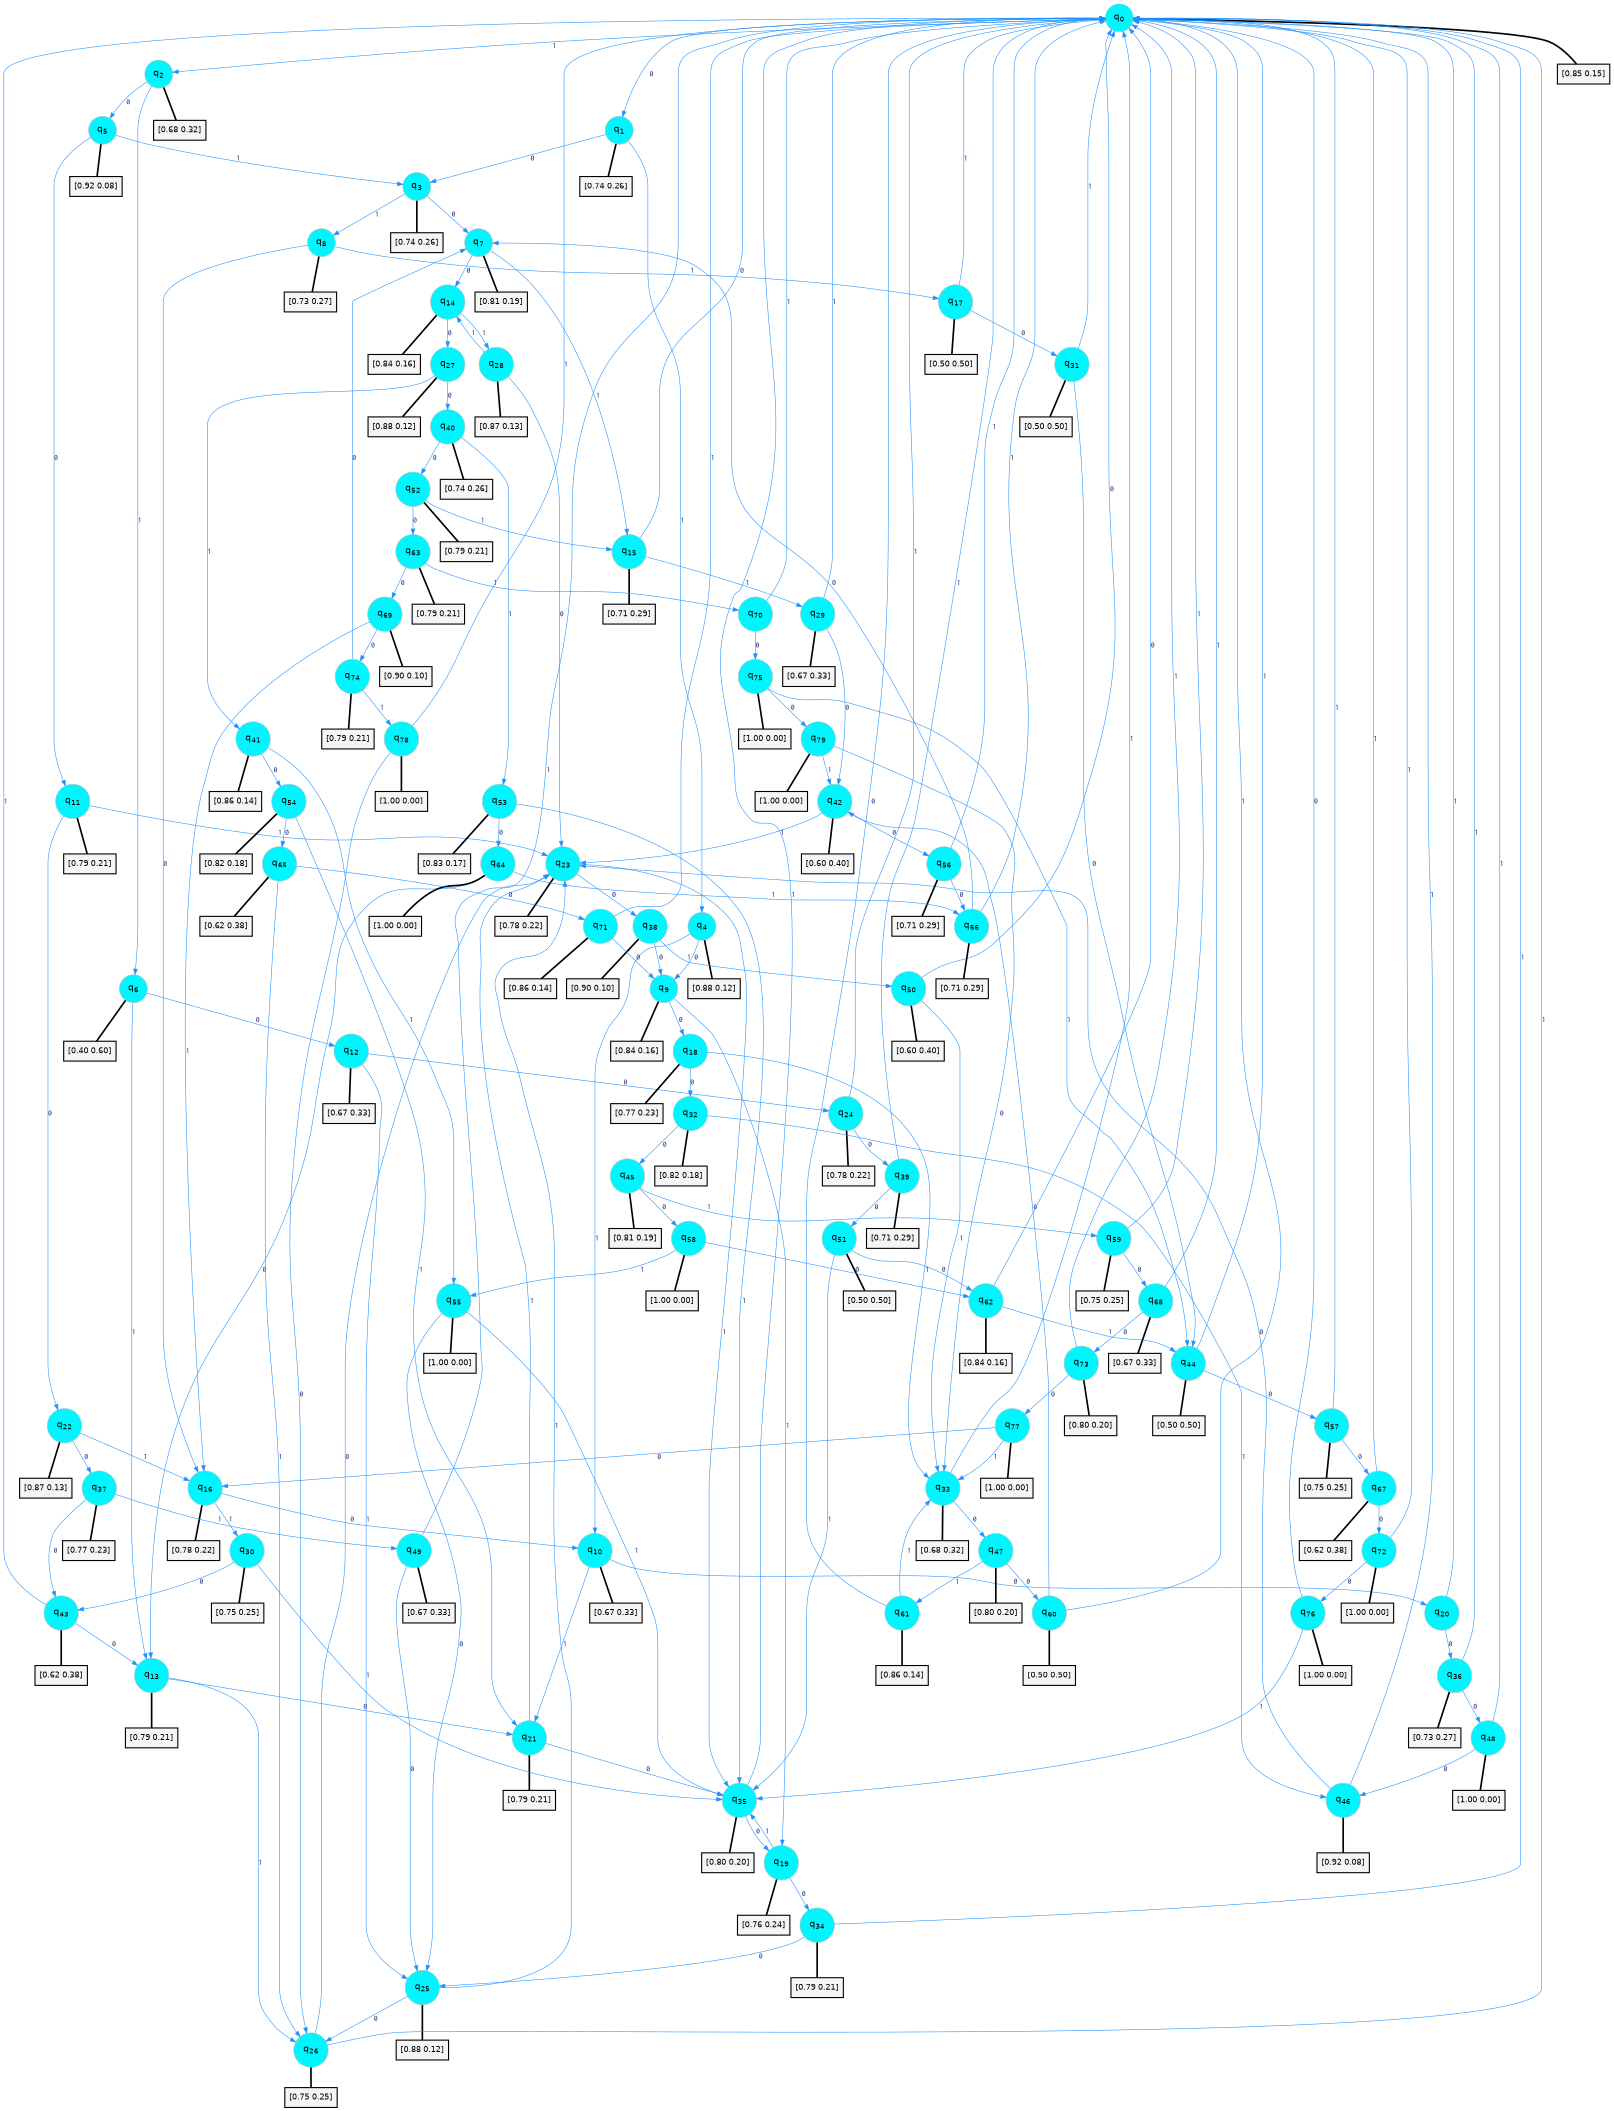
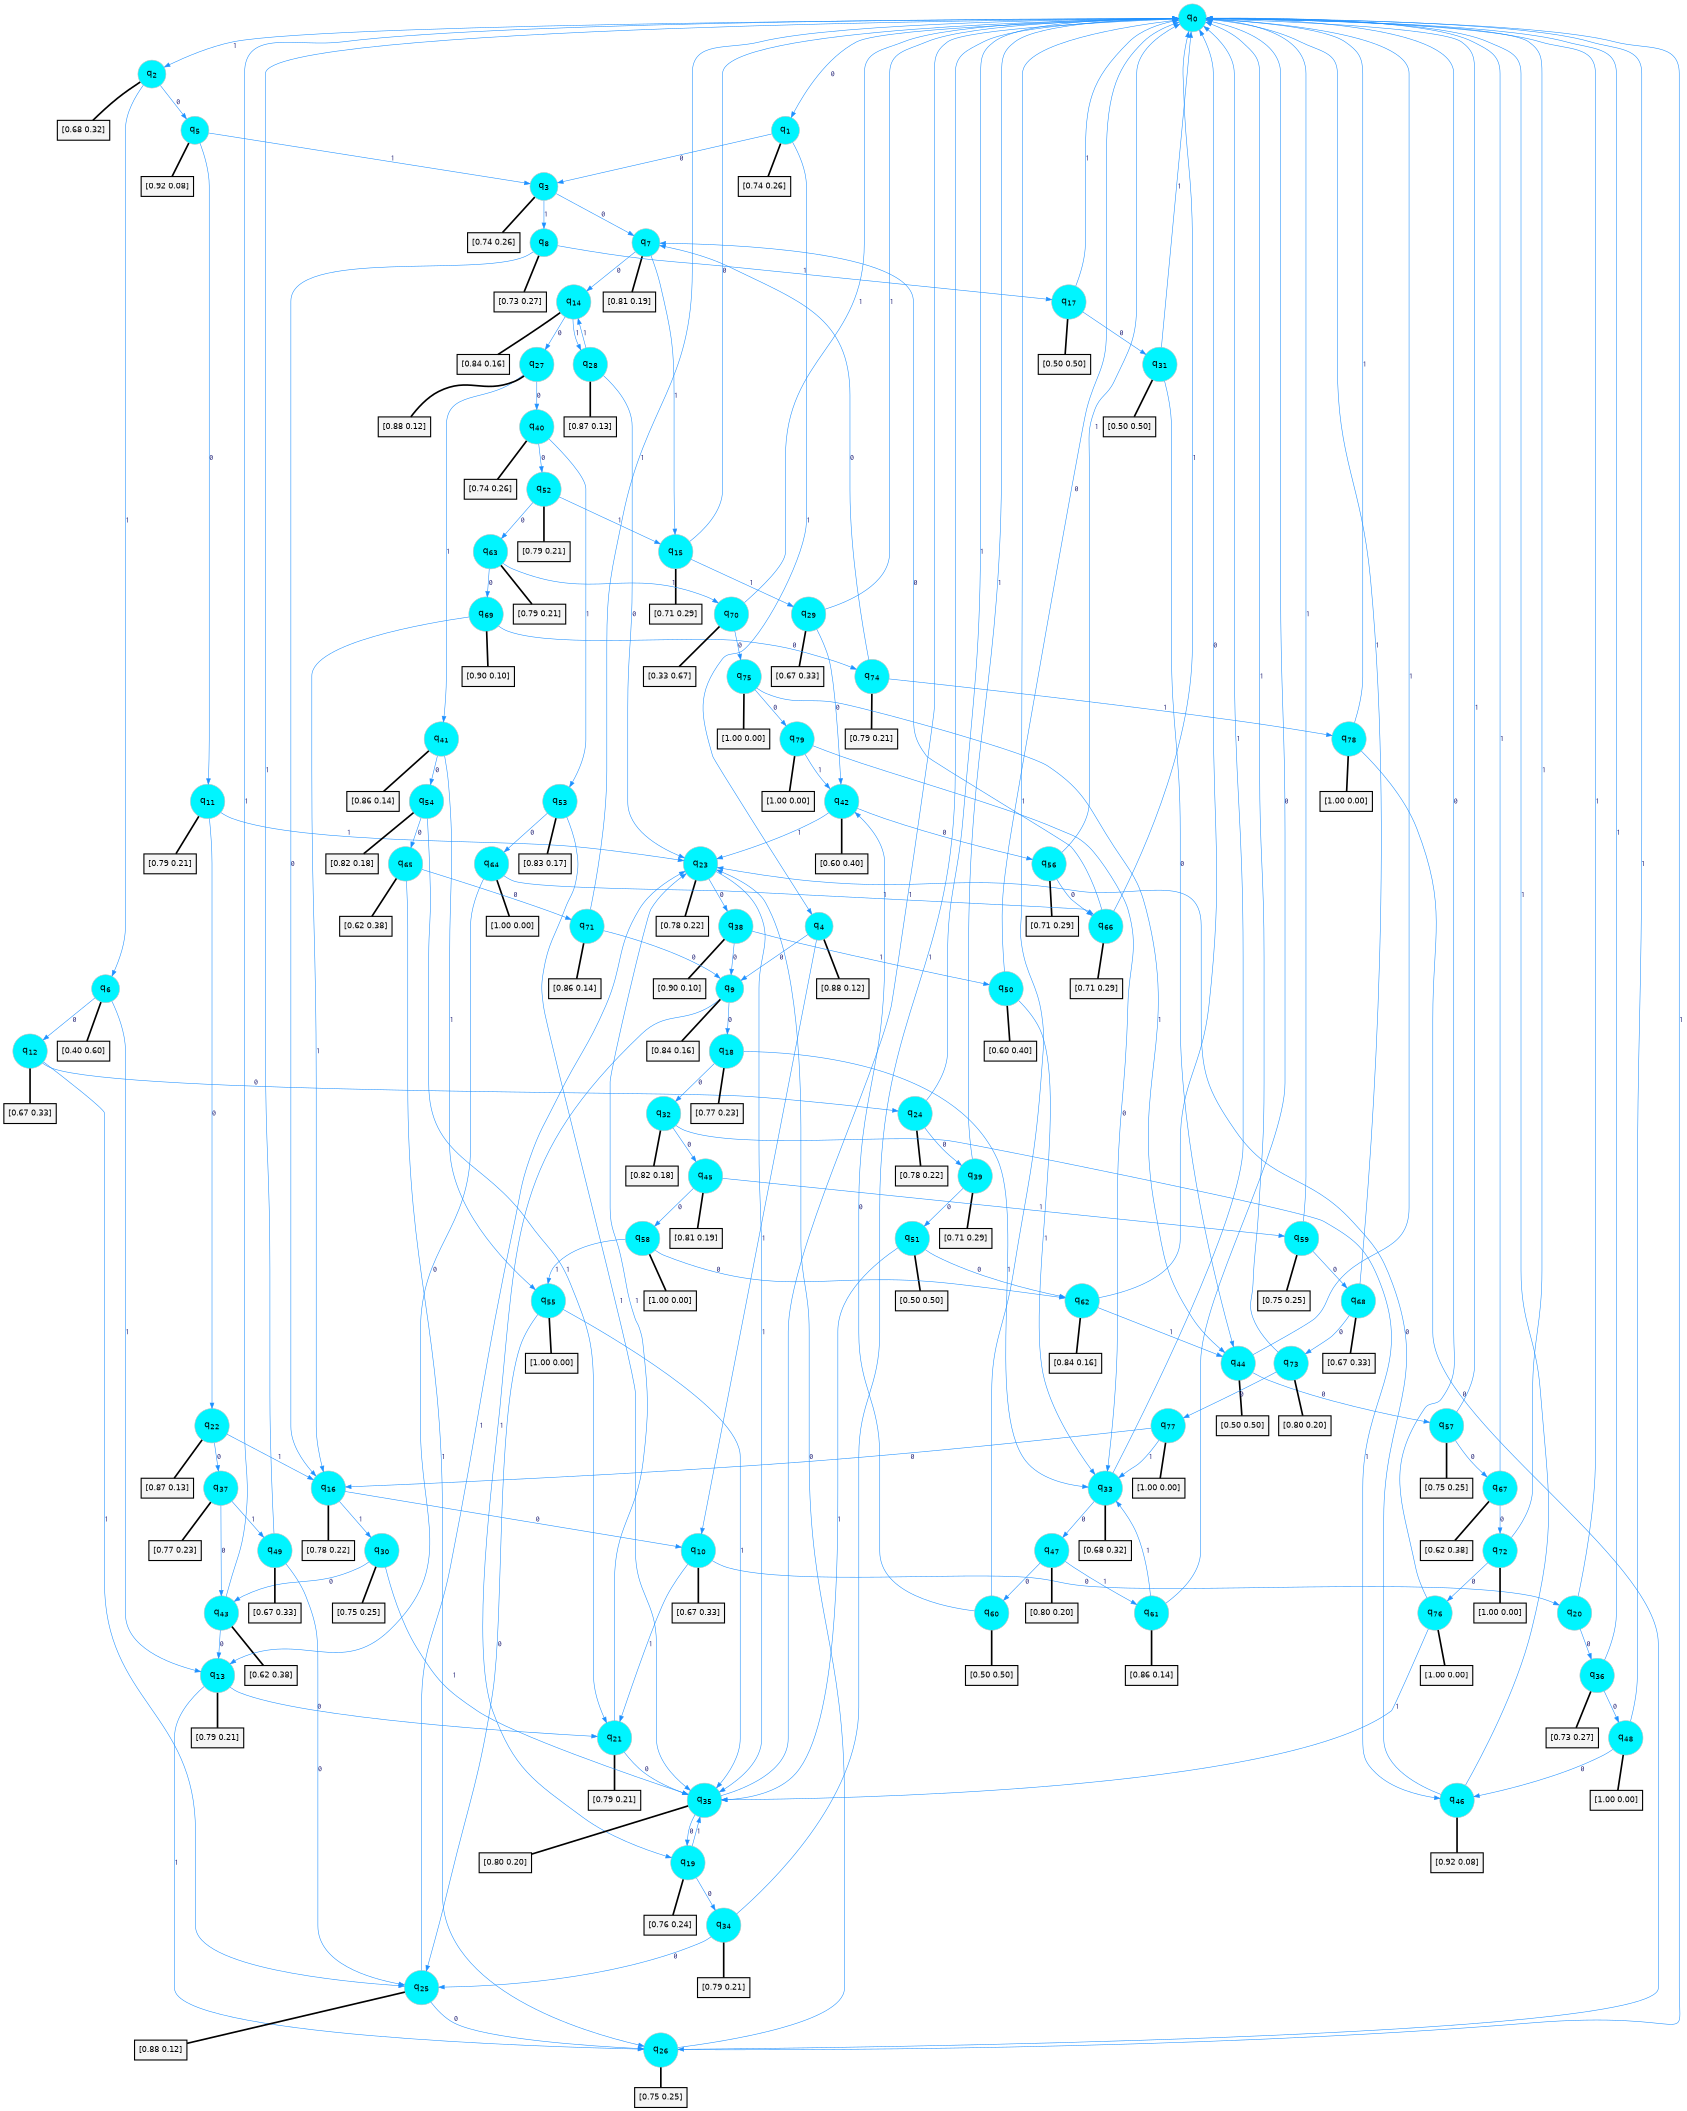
(1584, 74) -> none
none -> (670, 677)
